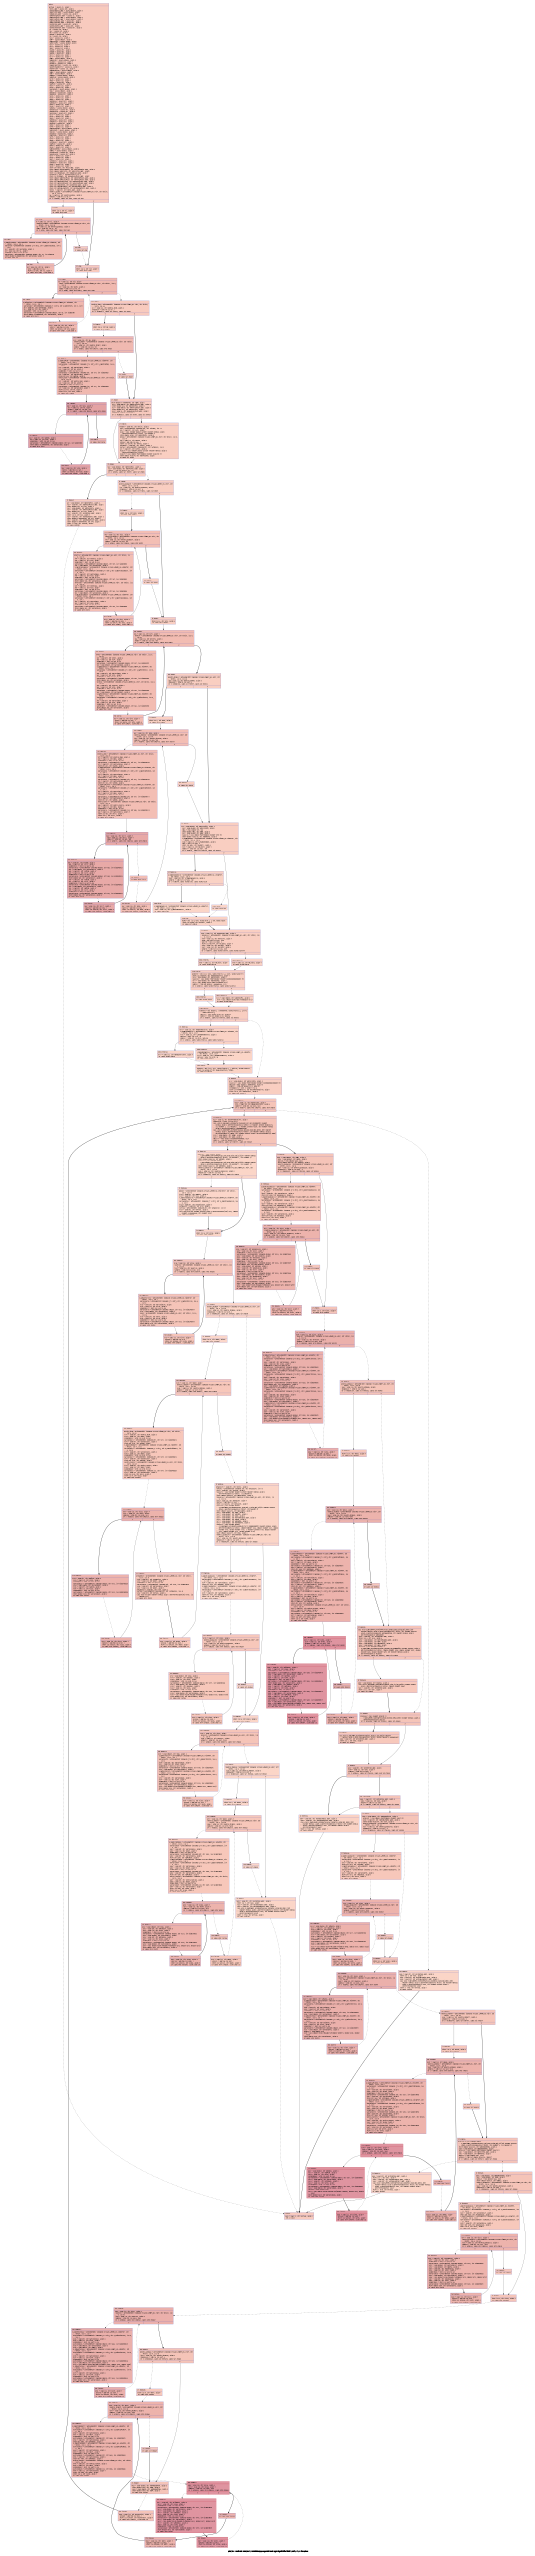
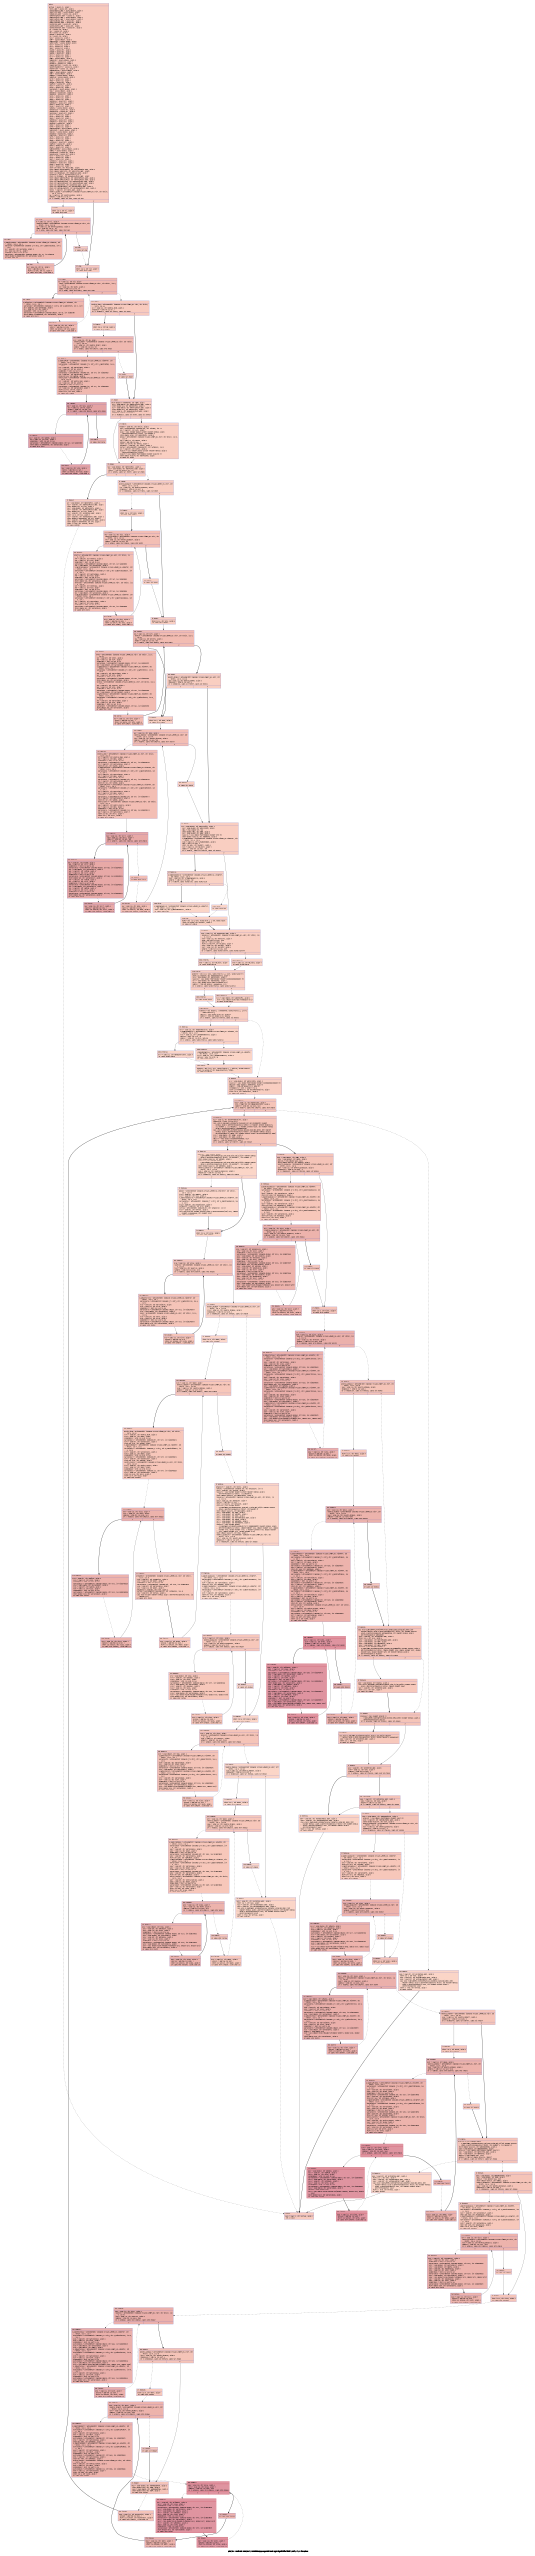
(129, 646) -> (165, 677)
